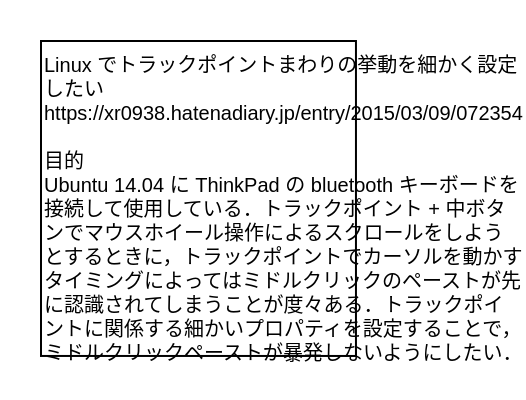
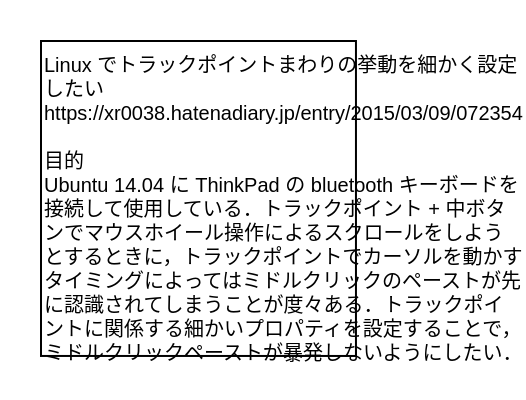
(200, 271) -> (200, 271)
